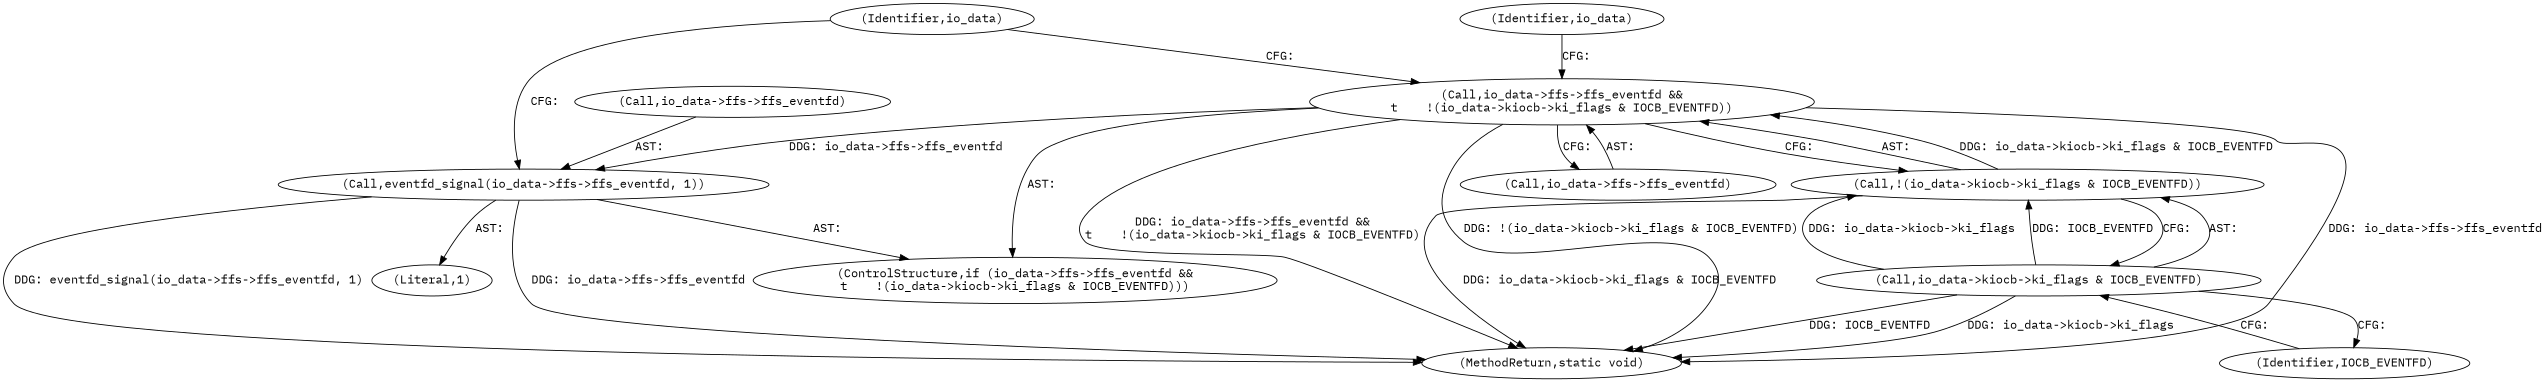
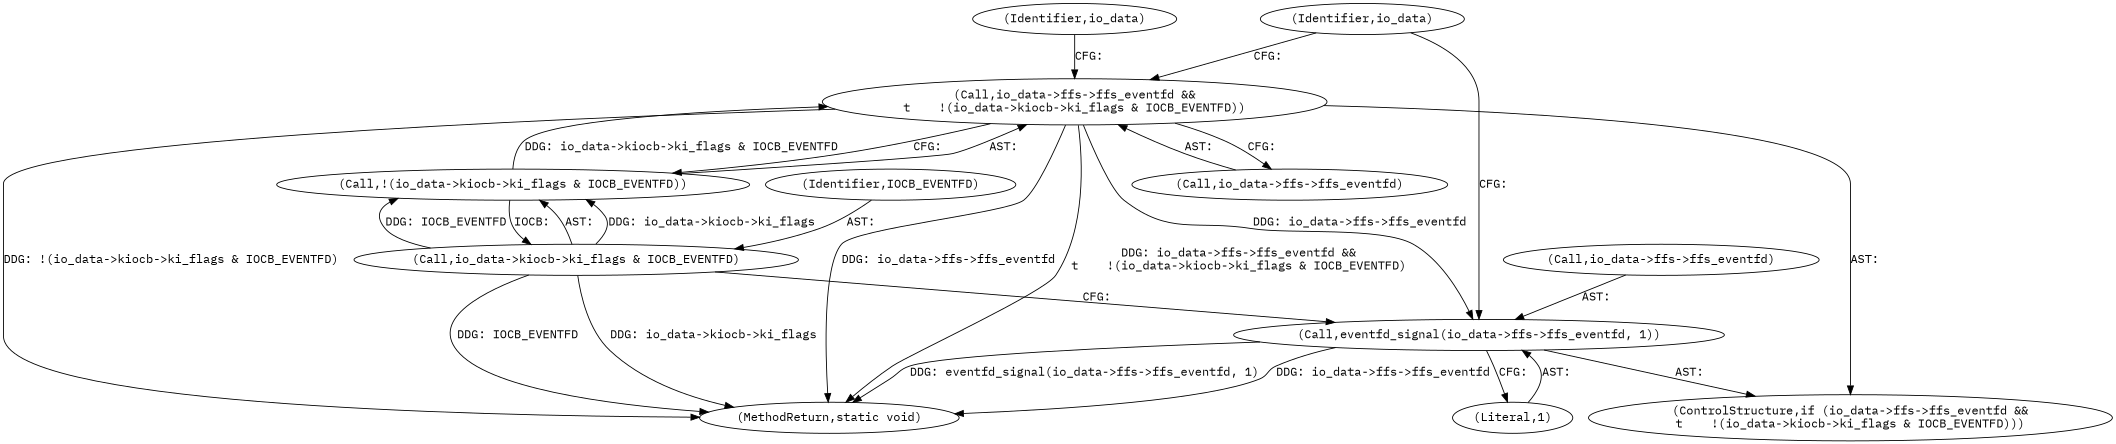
(1563, 204) -> none
(493, 229) -> (1517, 373)
(2181, 229) -> (536, 222)
(2288, 301) -> (1005, 296)
(2258, 326) -> (865, 222)
none -> (1541, 379)
